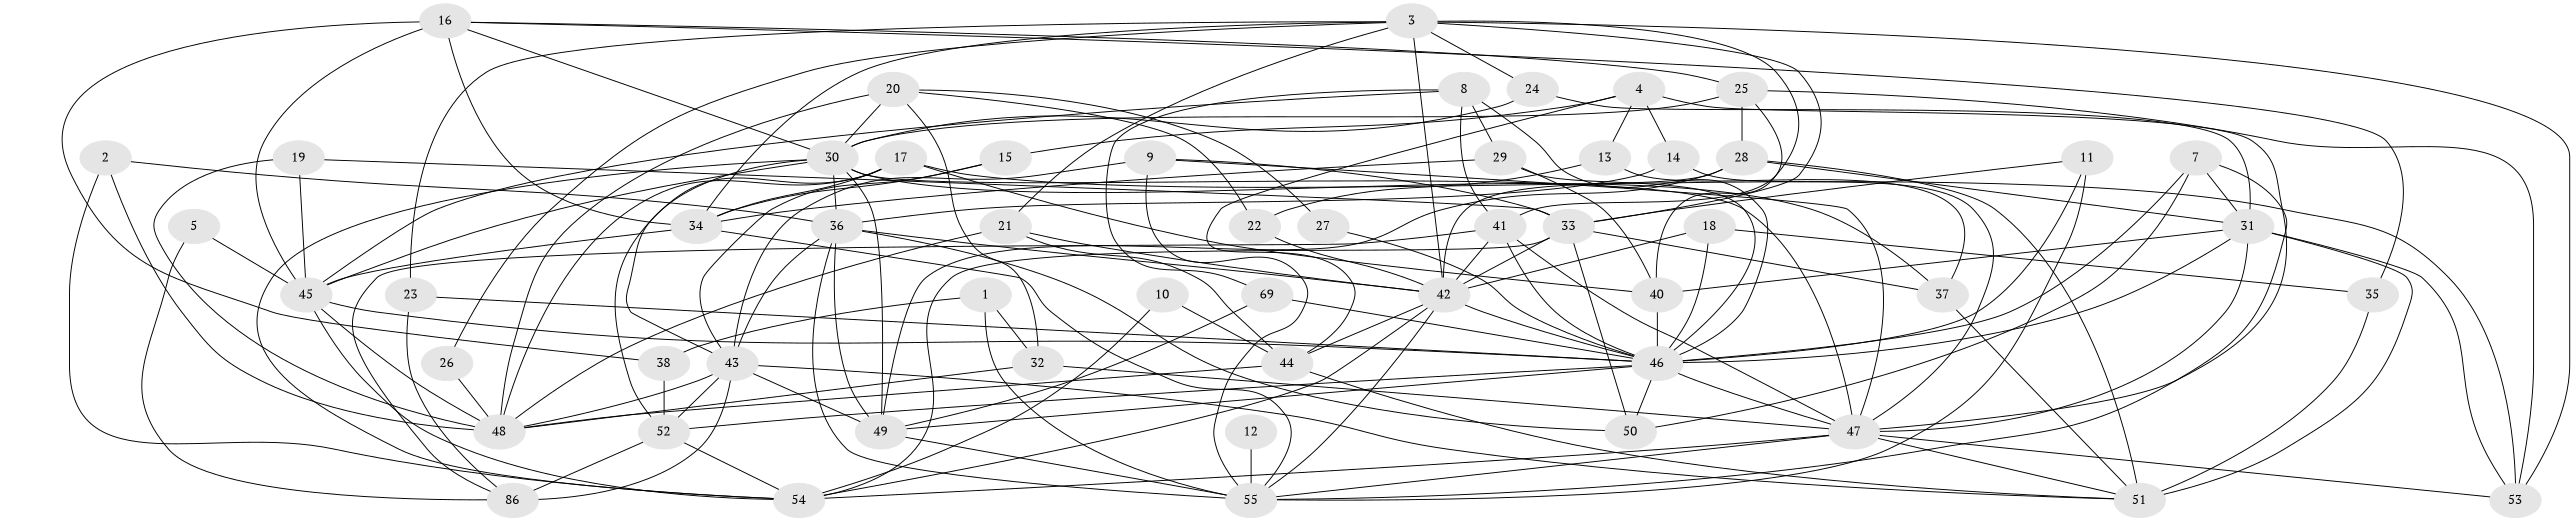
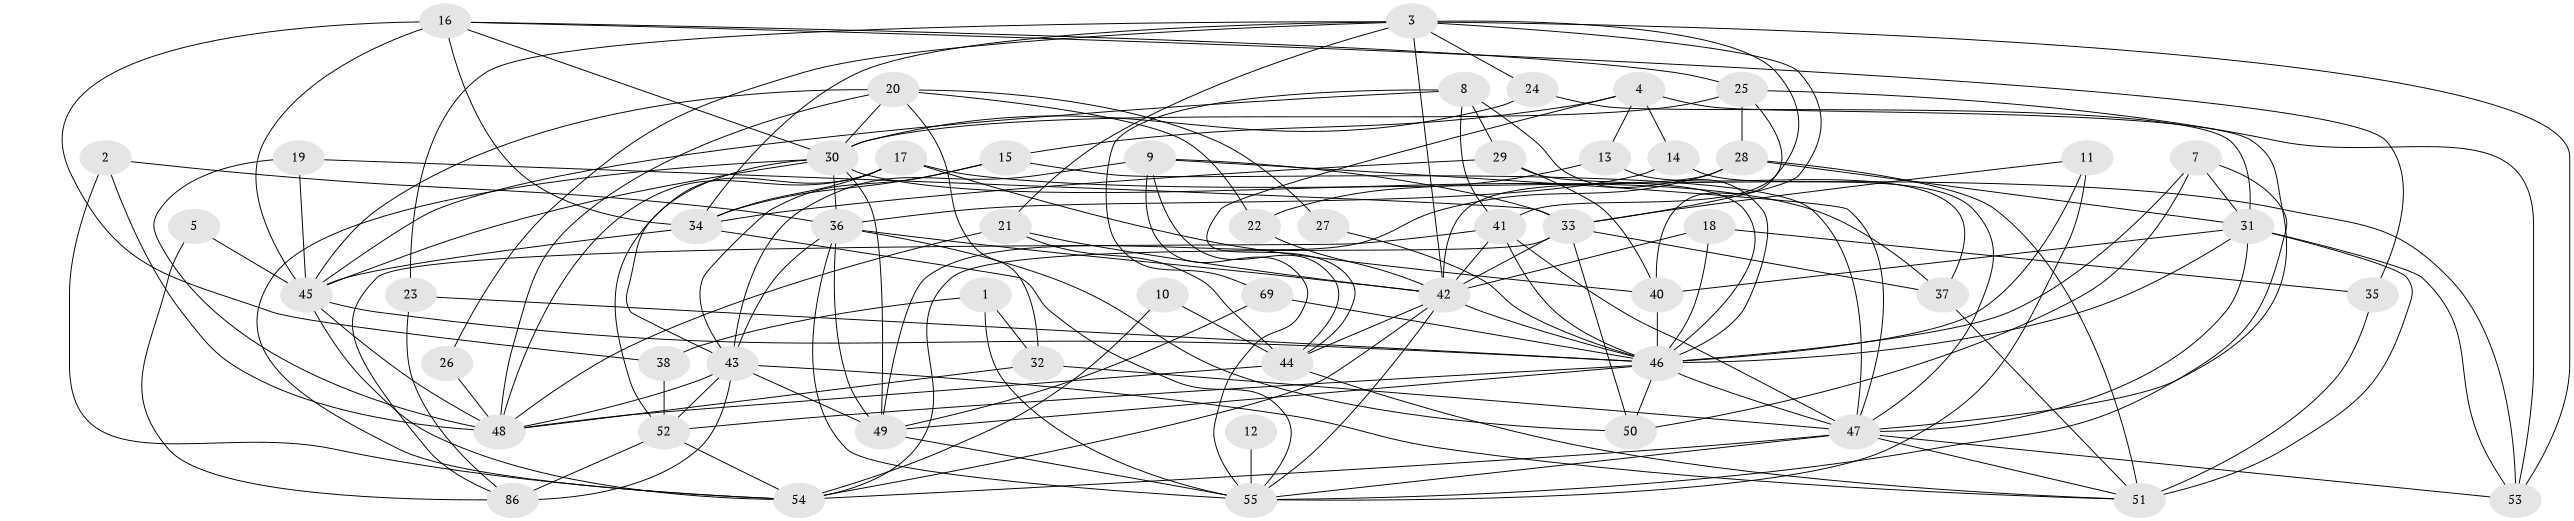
none -> (568, 126)
(1332, 181) -> (1531, 177)
none -> (1325, 271)
